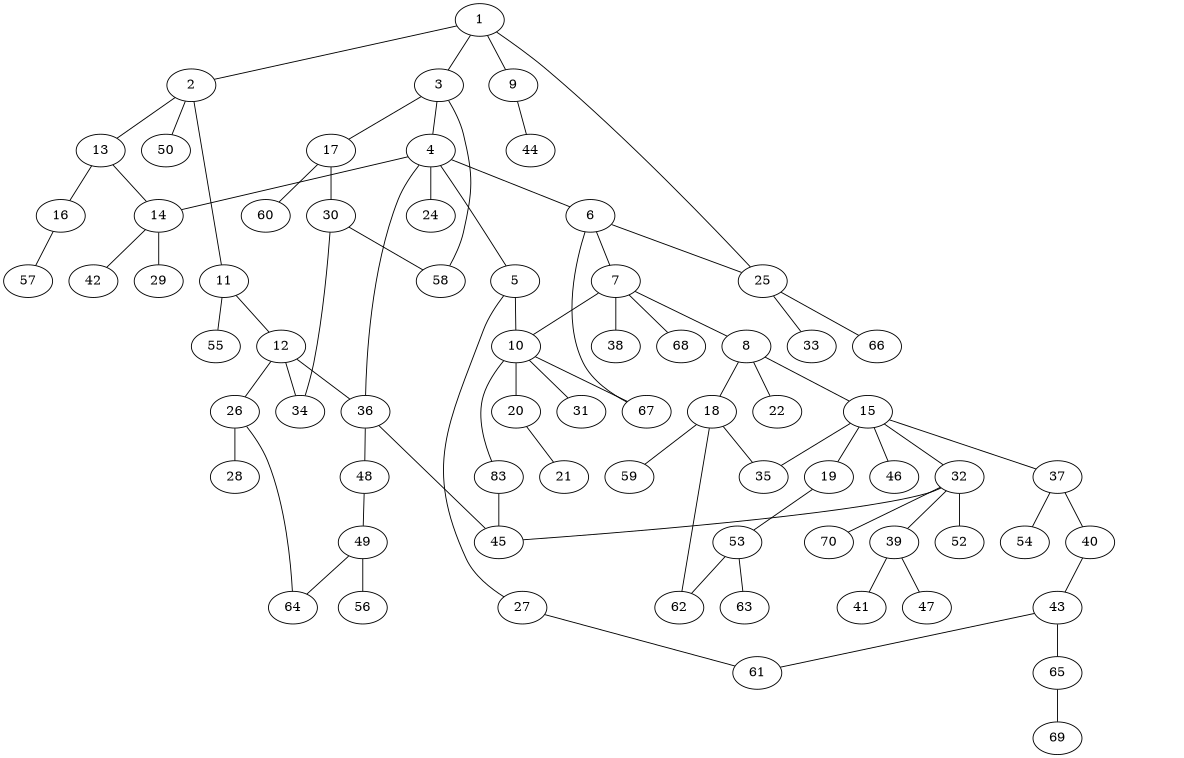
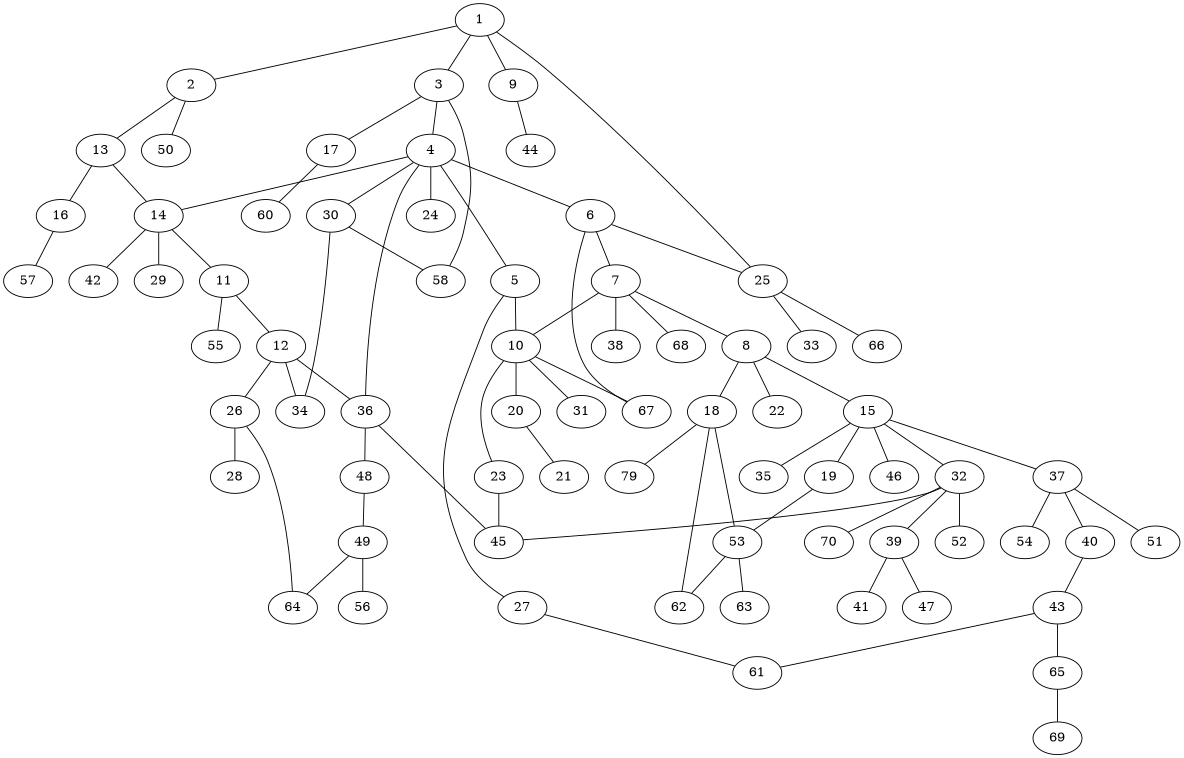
(208, 183) -> (191, 248)
(331, 183) -> (381, 183)
(738, 444) -> (725, 477)
(499, 477) -> (499, 477)
(629, 477) -> (629, 477)
none -> (1155, 542)
